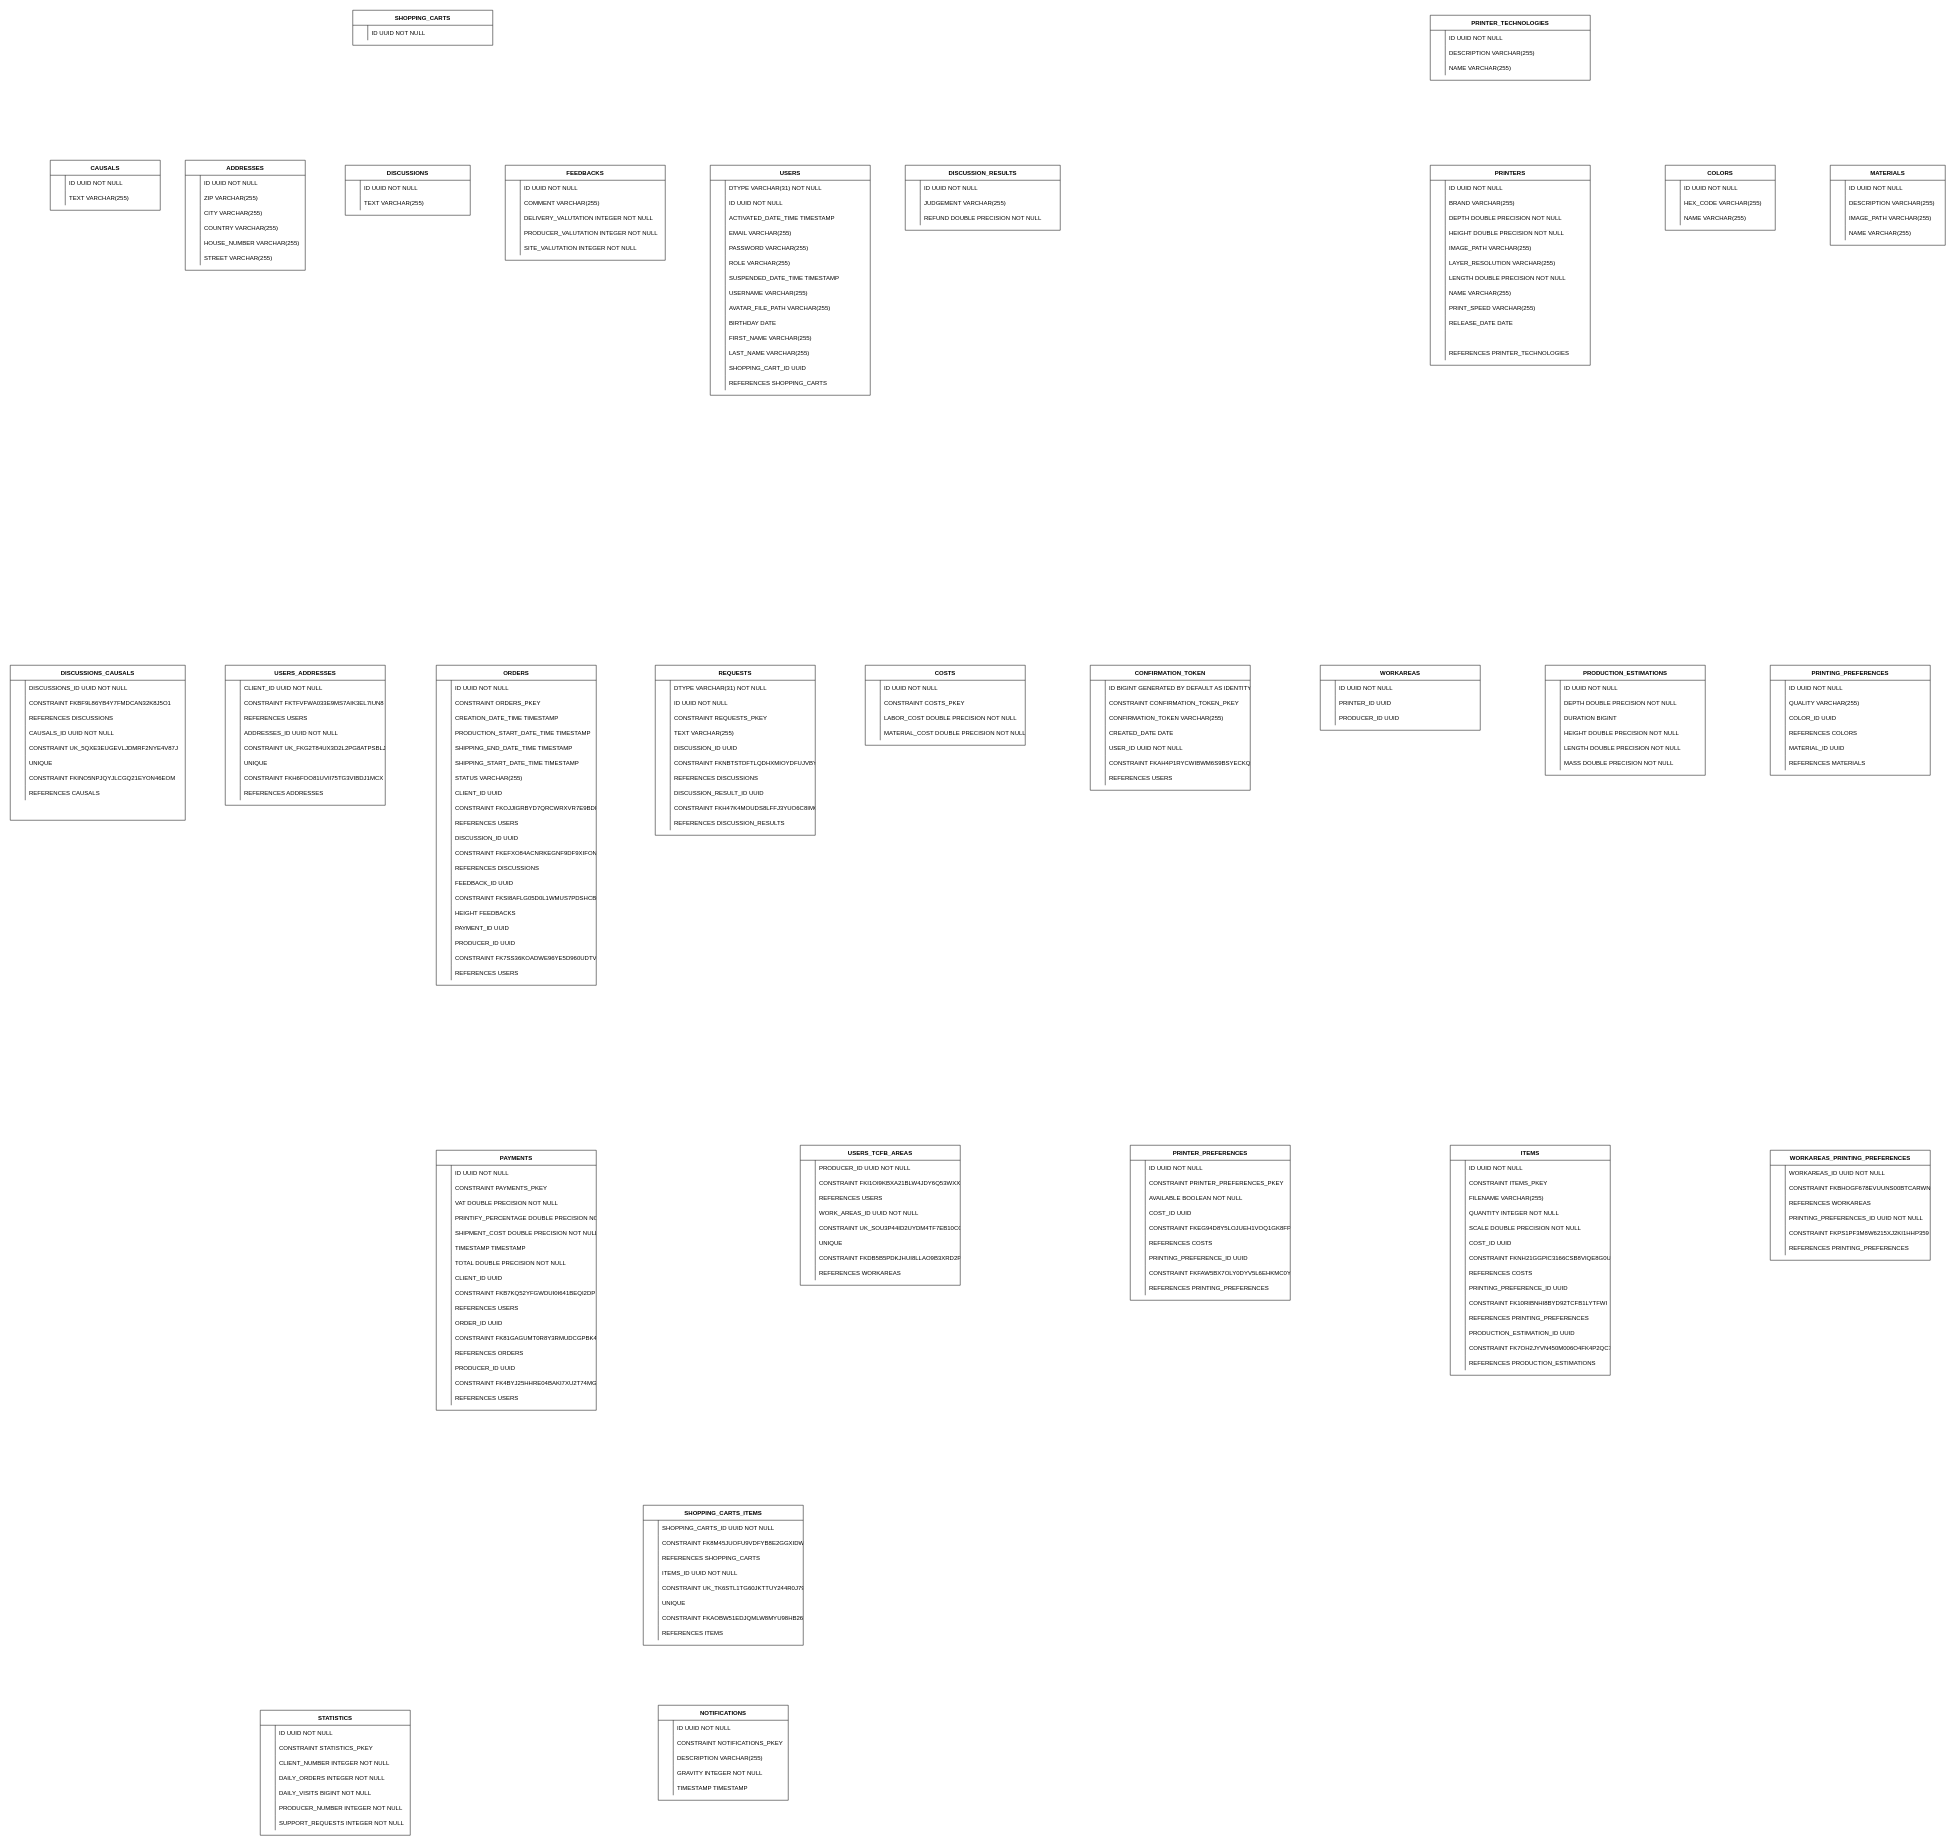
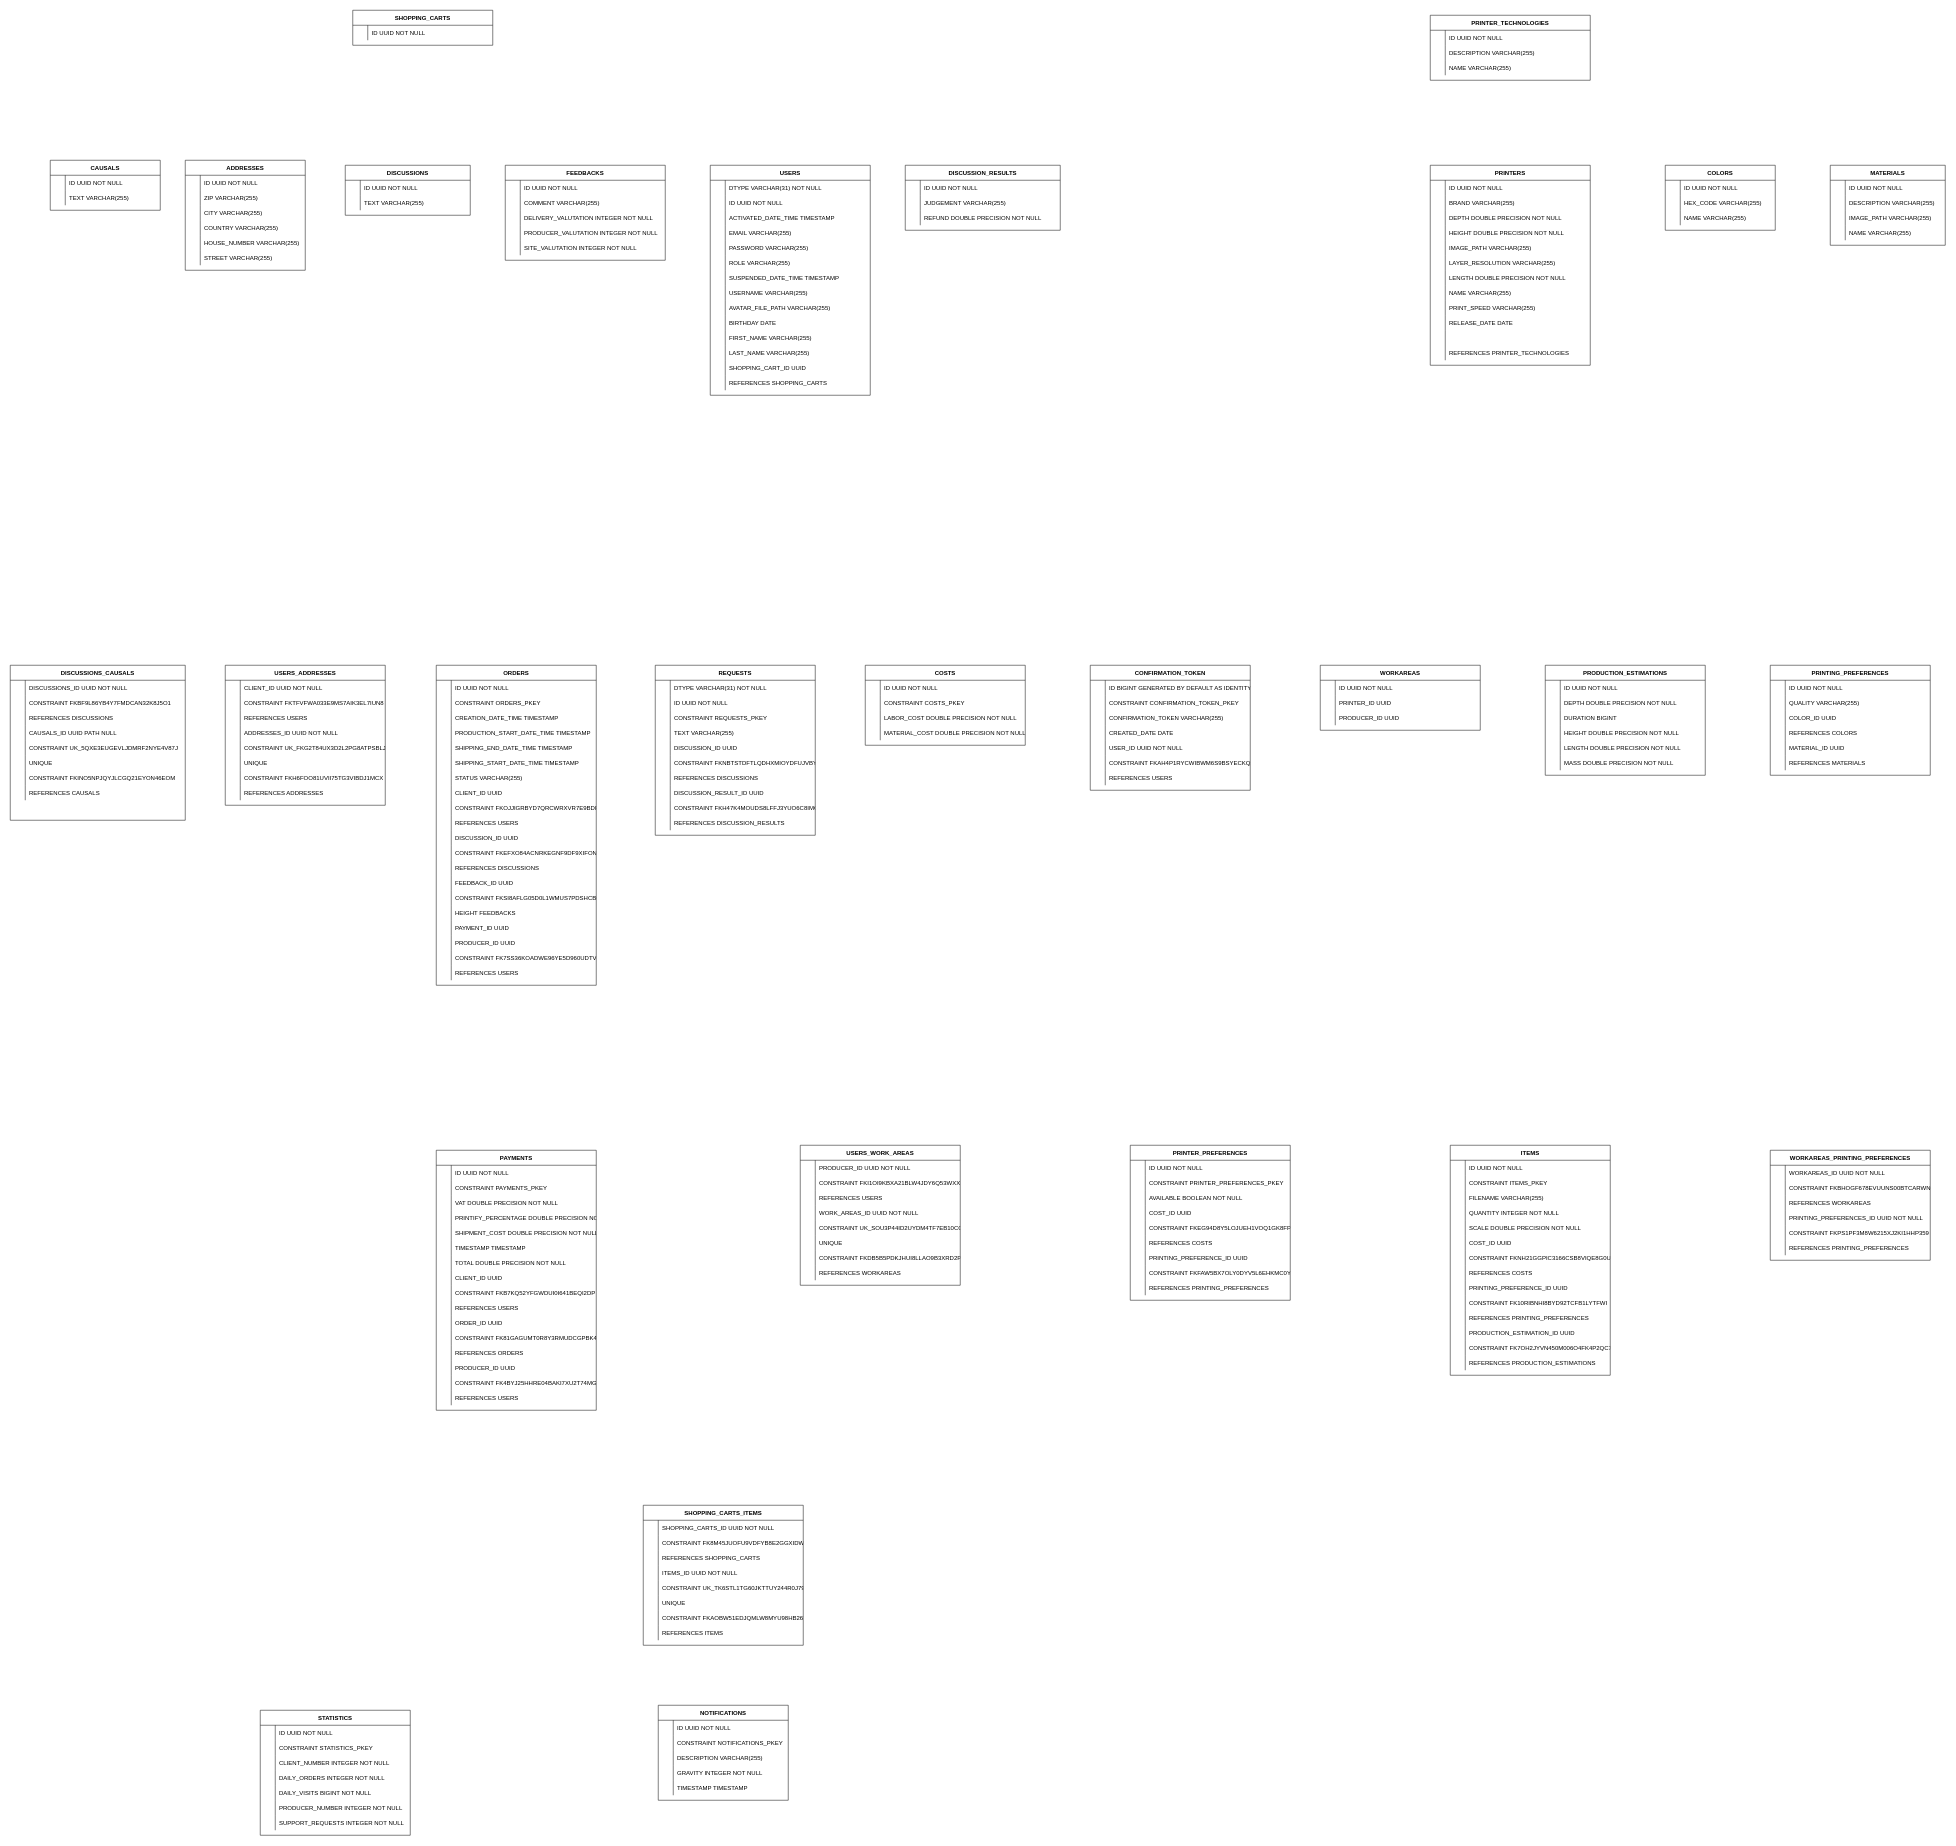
(71, 733) -> (72, 733)
(880, 1153) -> (880, 1153)
